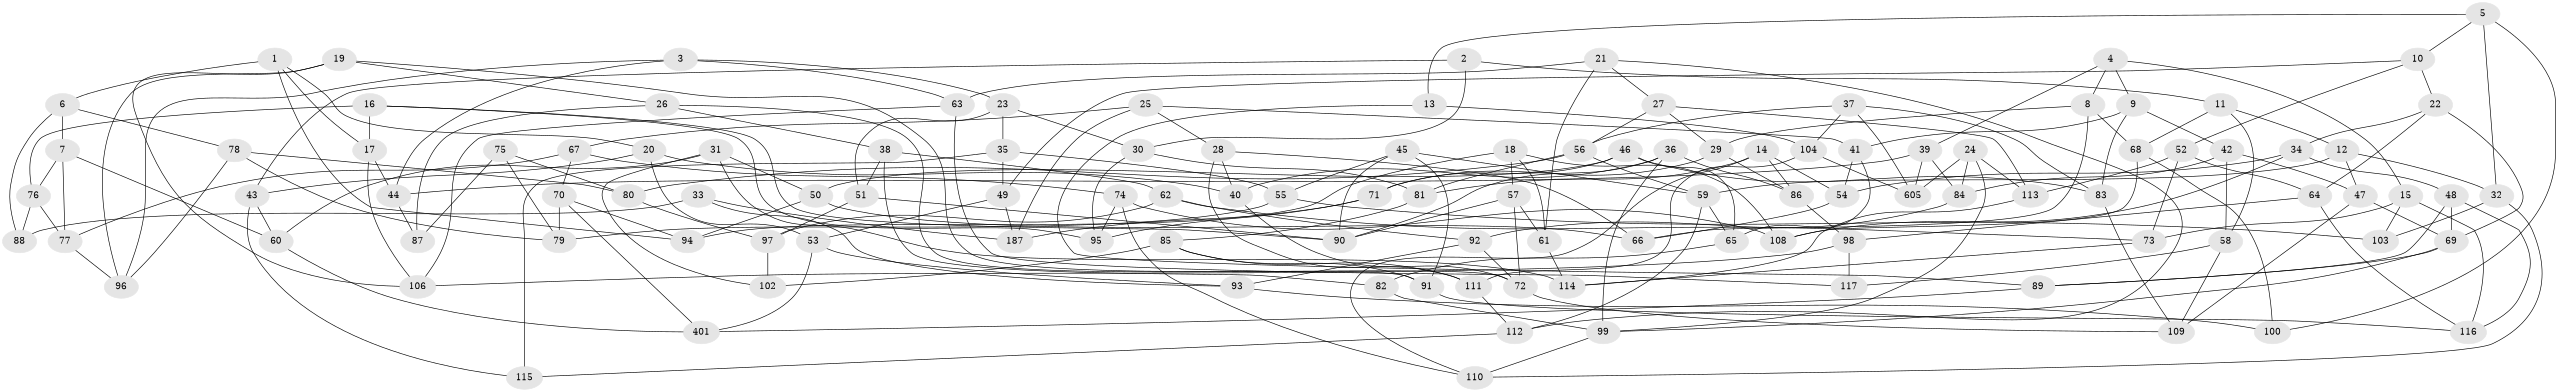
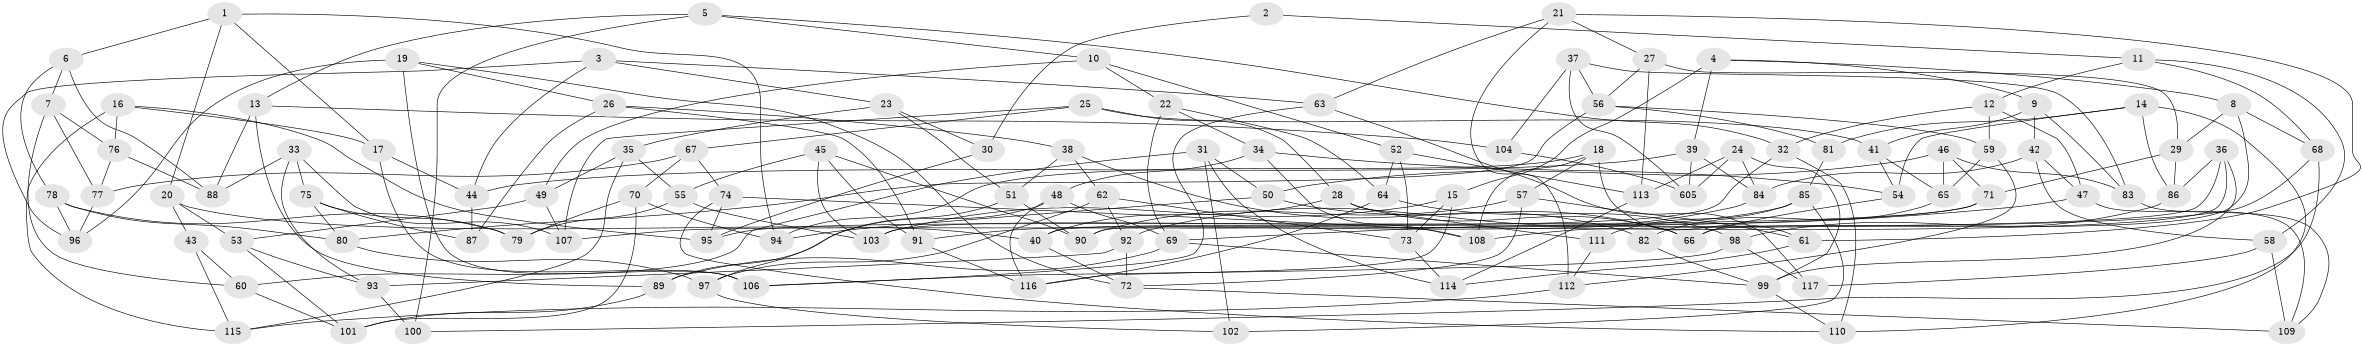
(893, 68) -> none
none -> (233, 150)
(1281, 168) -> none
none -> (299, 169)
(1620, 183) -> (823, 206)
(808, 212) -> (42, 264)
(1015, 241) -> (564, 241)
(1666, 246) -> none
(701, 332) -> (349, 332)
